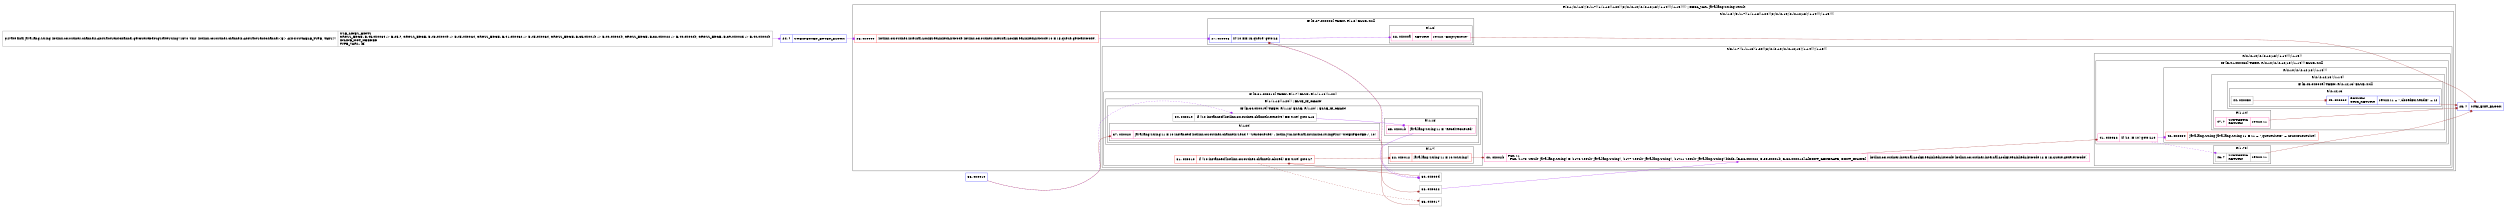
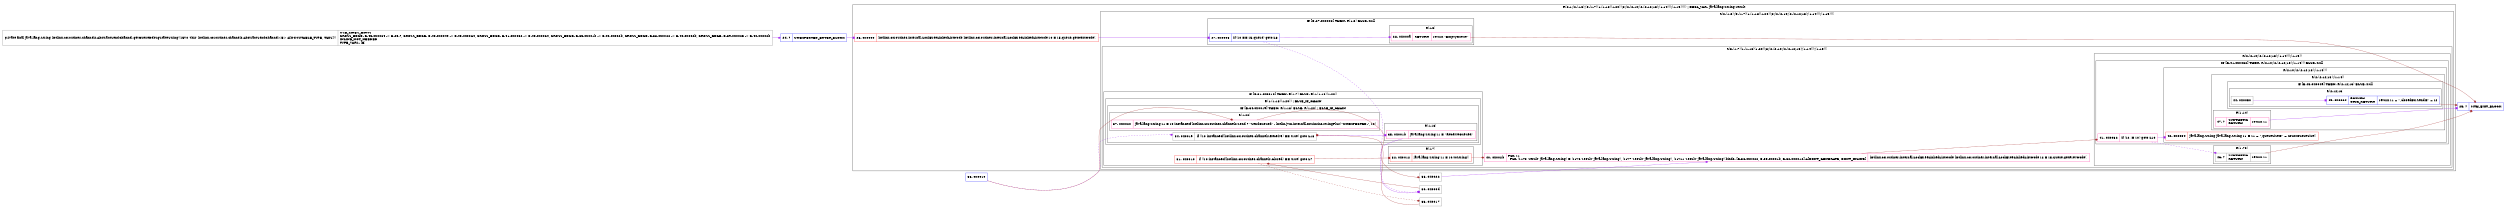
(2289, 100) -> (2289, 100)
(1380, 105) -> (1383, 156)
(2362, 114) -> (2362, 114)
